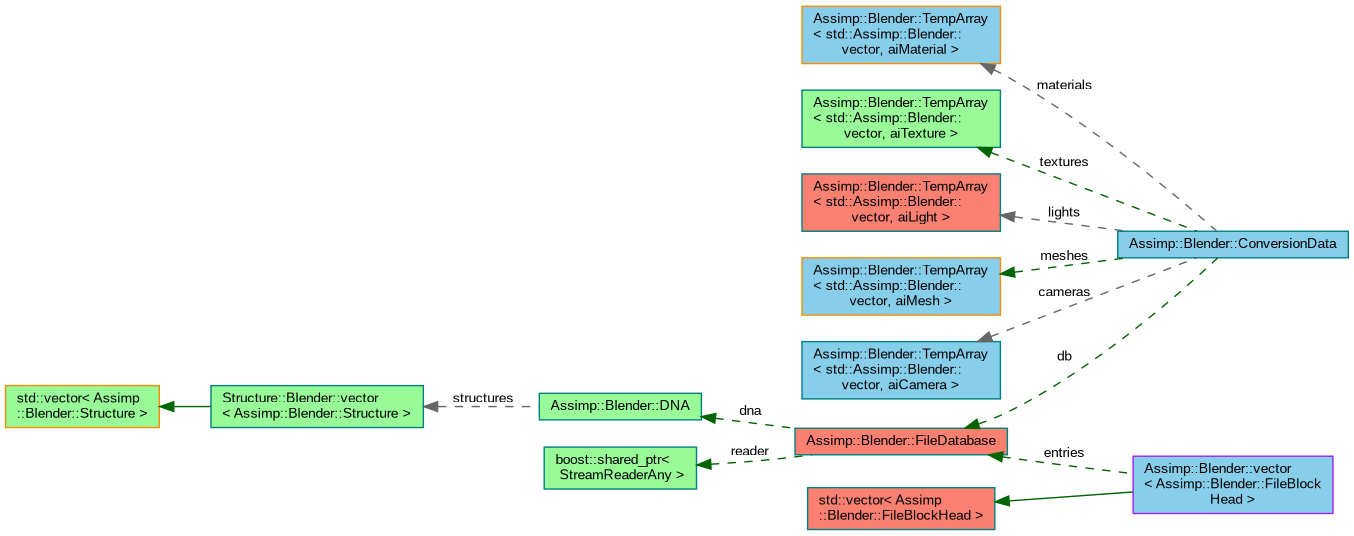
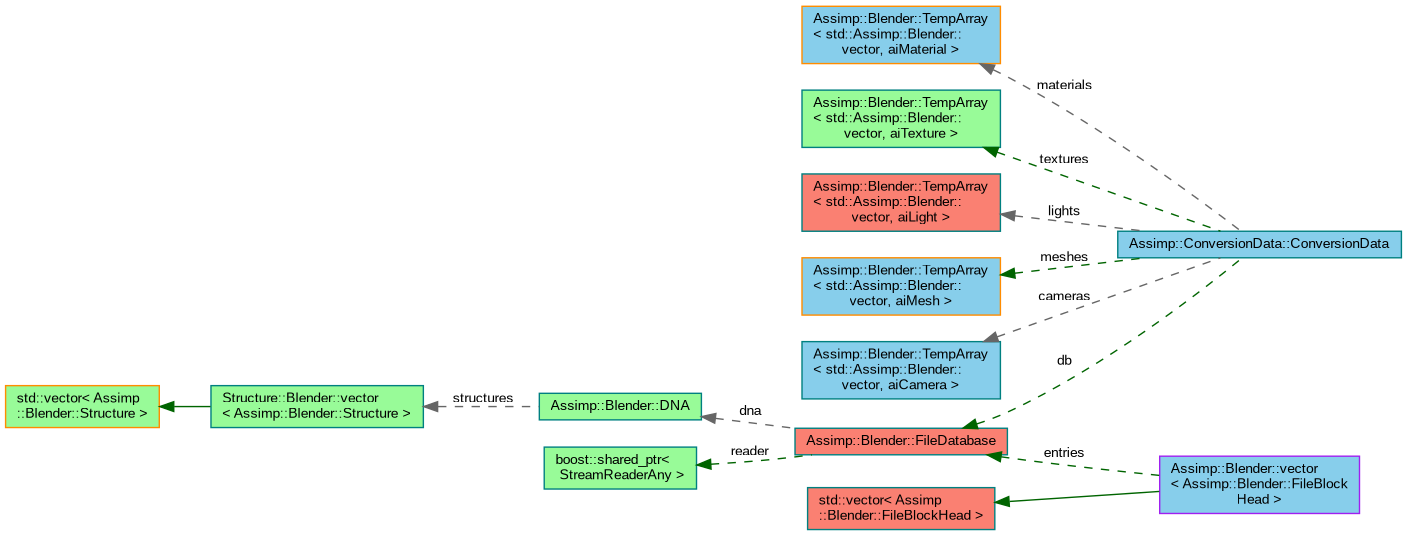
(1233, 245) -> (1260, 245)
(755, 423) -> (755, 423)
